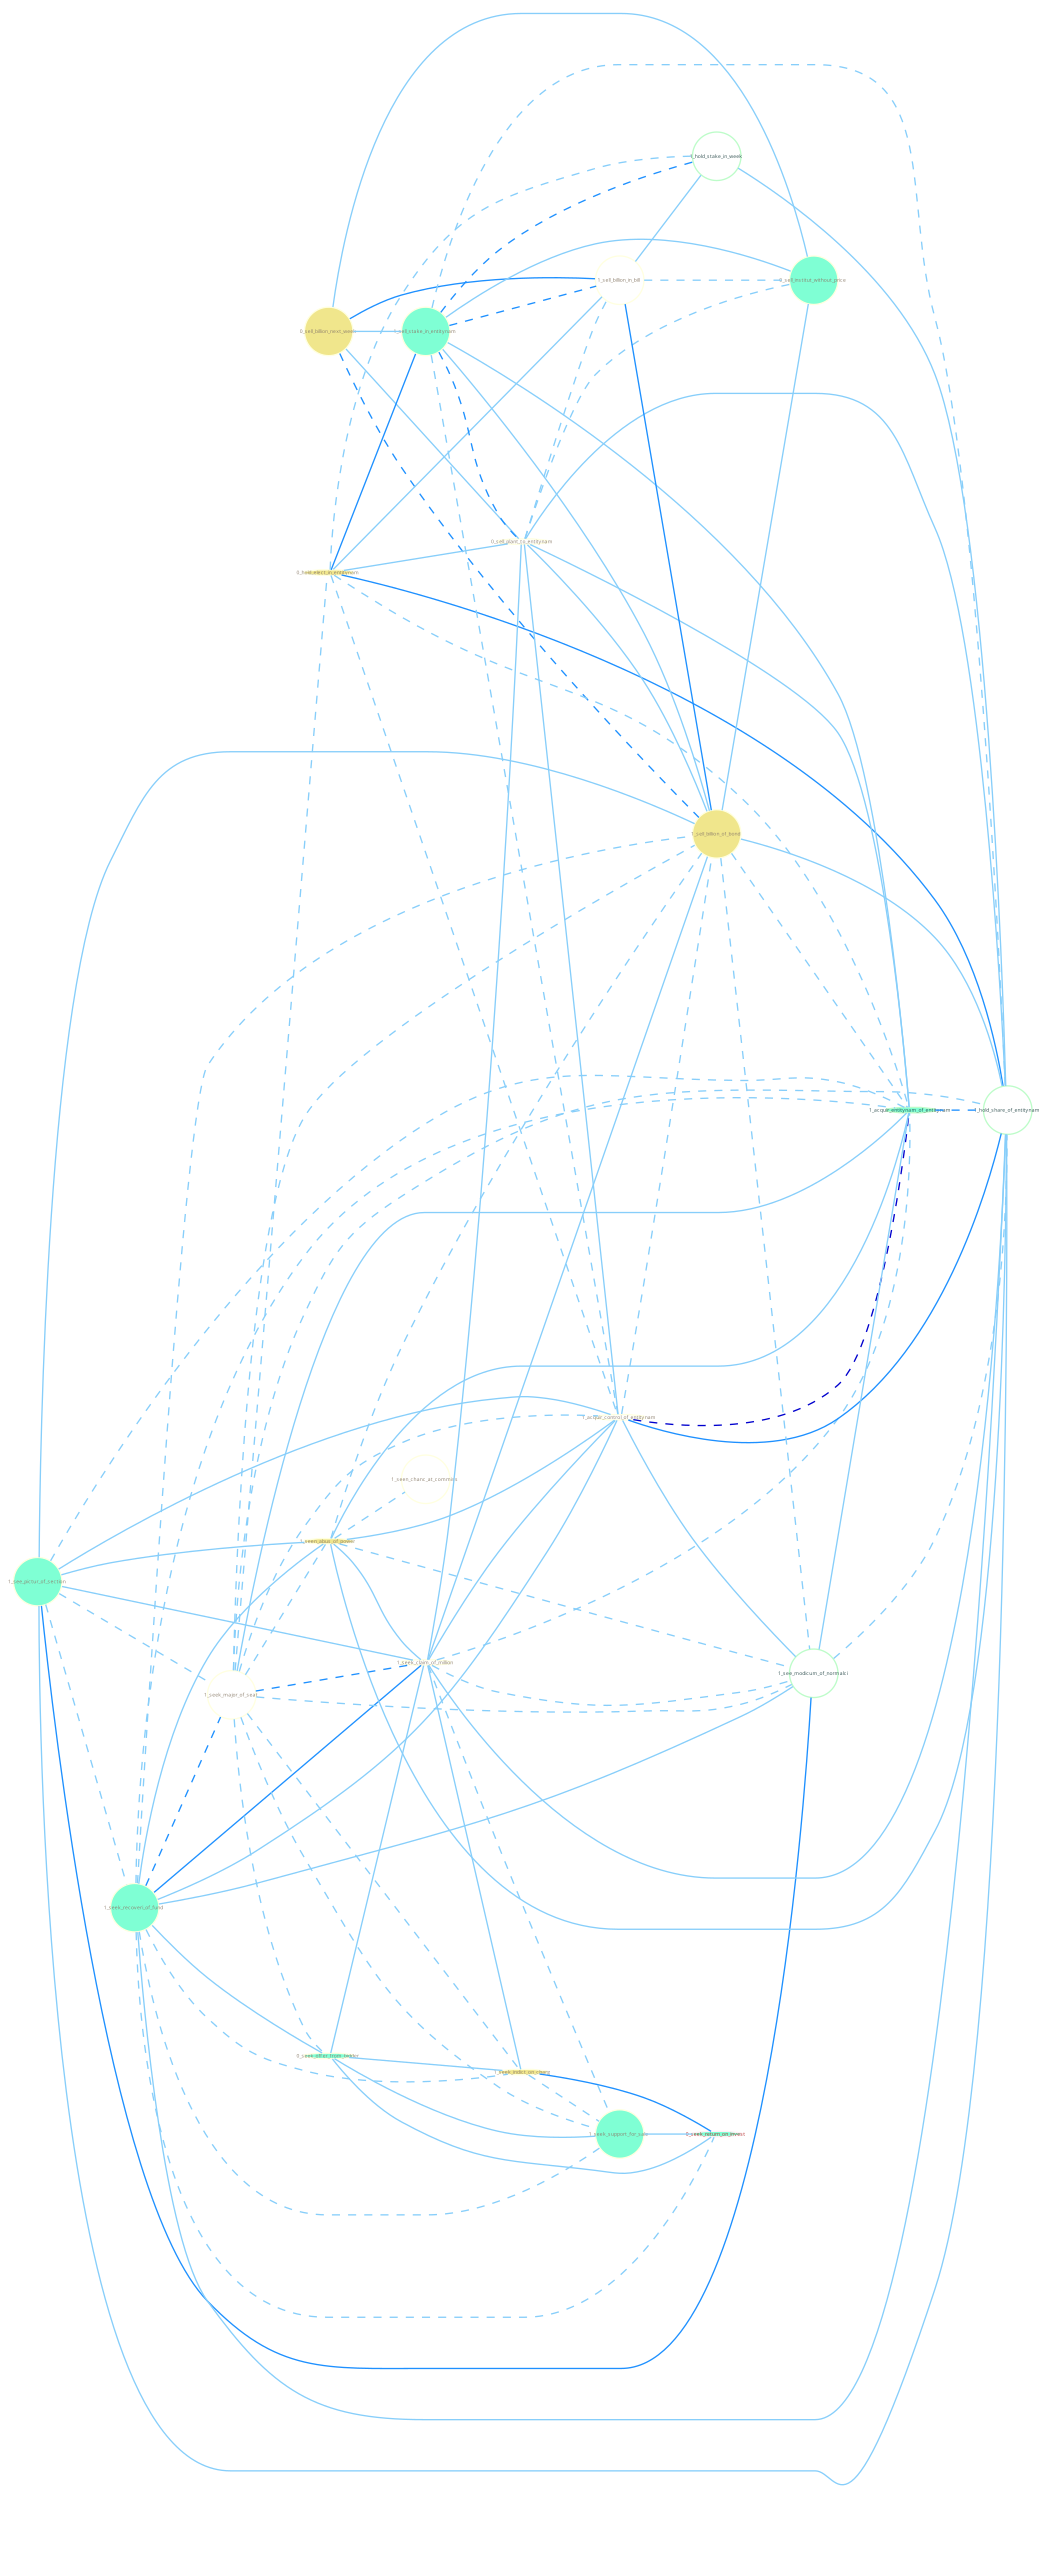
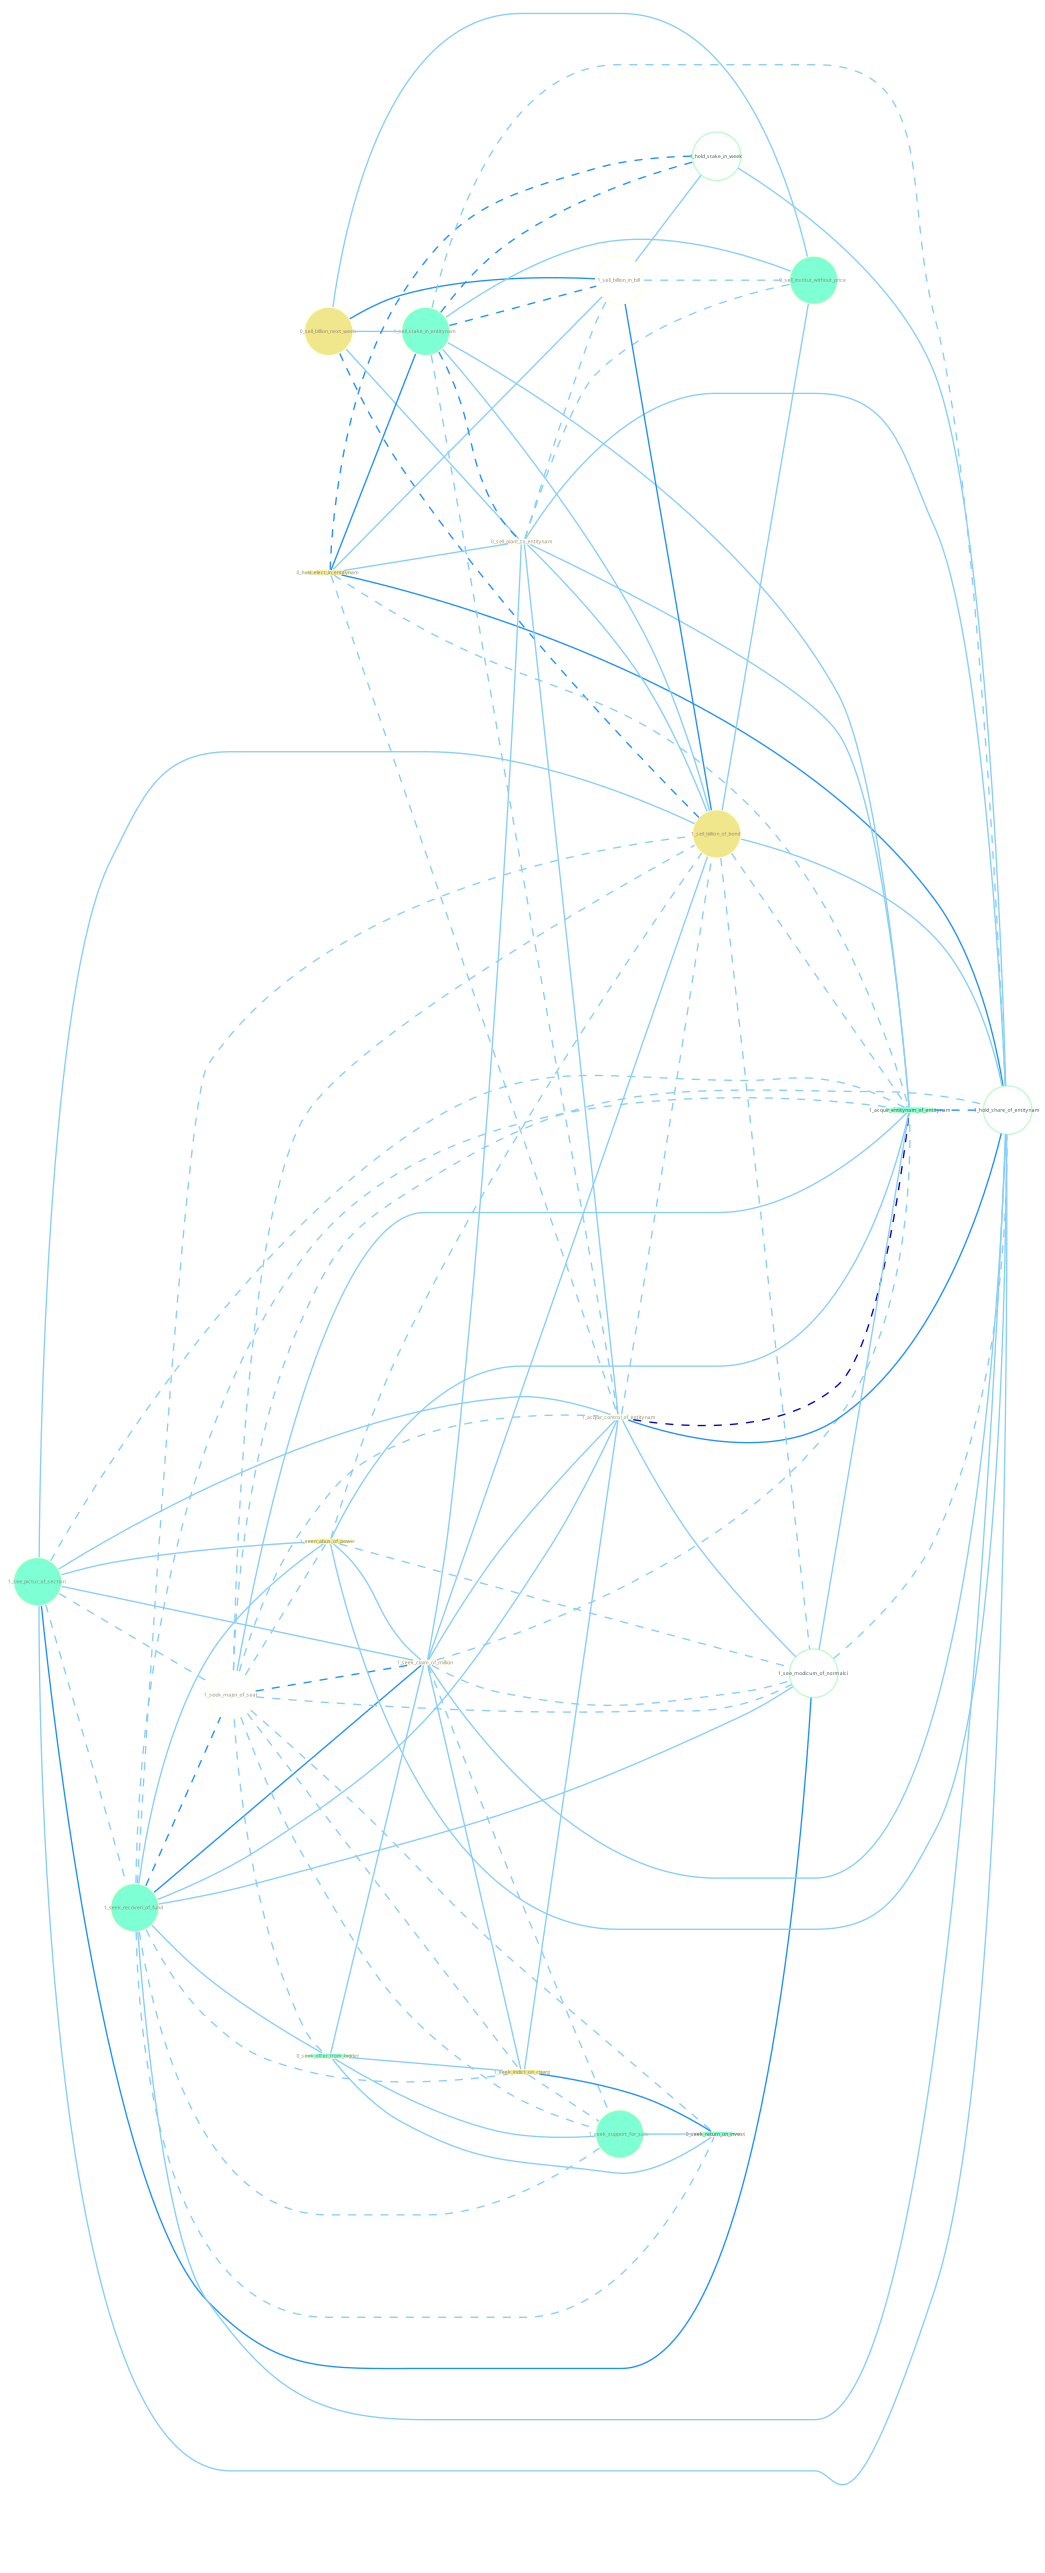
(416, 274) -> (416, 274)
(281, 1123) -> (476, 1927)
(426, 1479) -> none
(495, 1495) -> (571, 1745)
